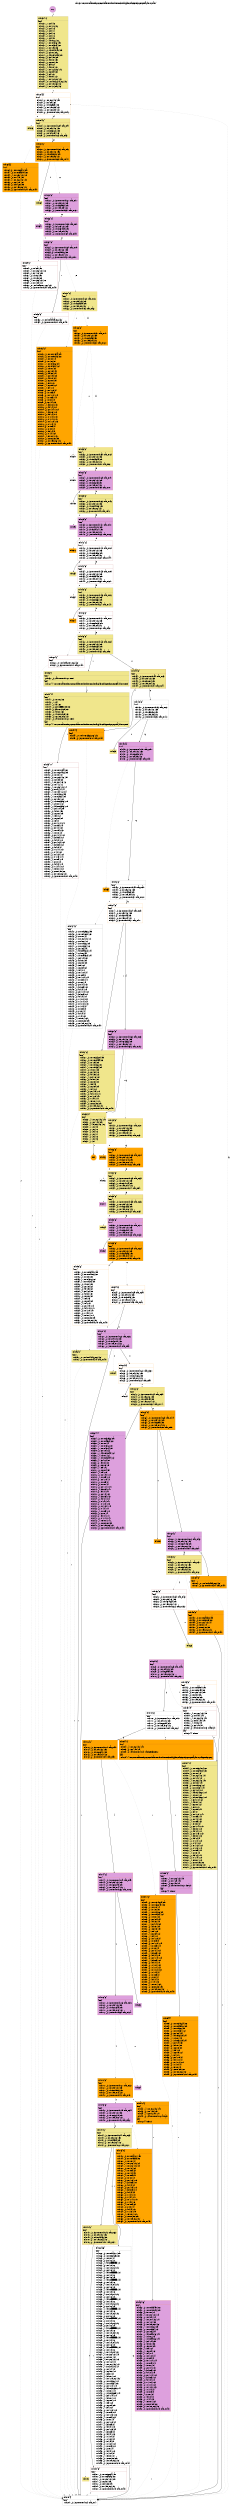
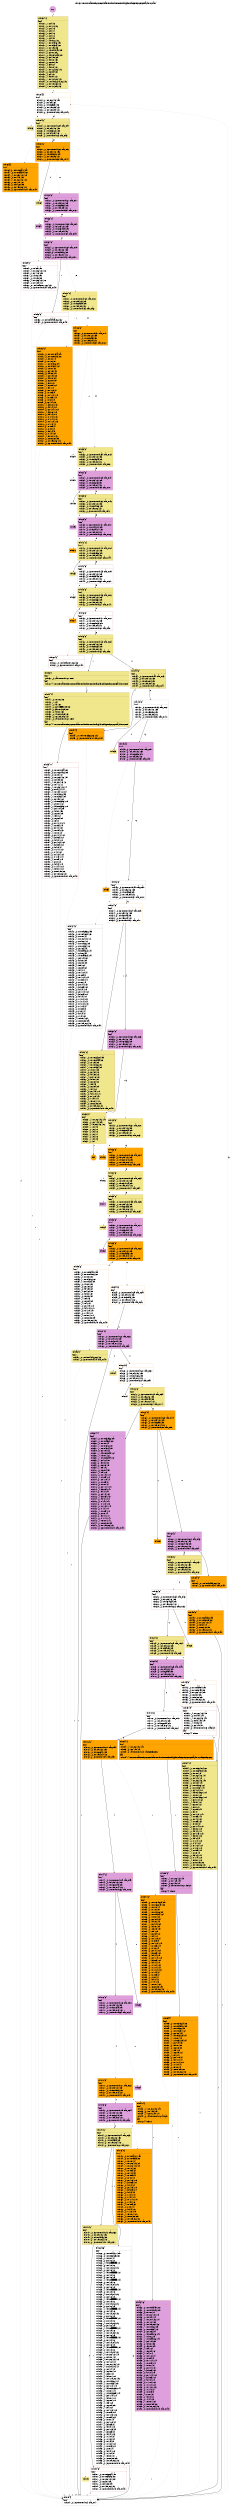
(95, 551) -> (95, 551)
none -> (167, 1646)
